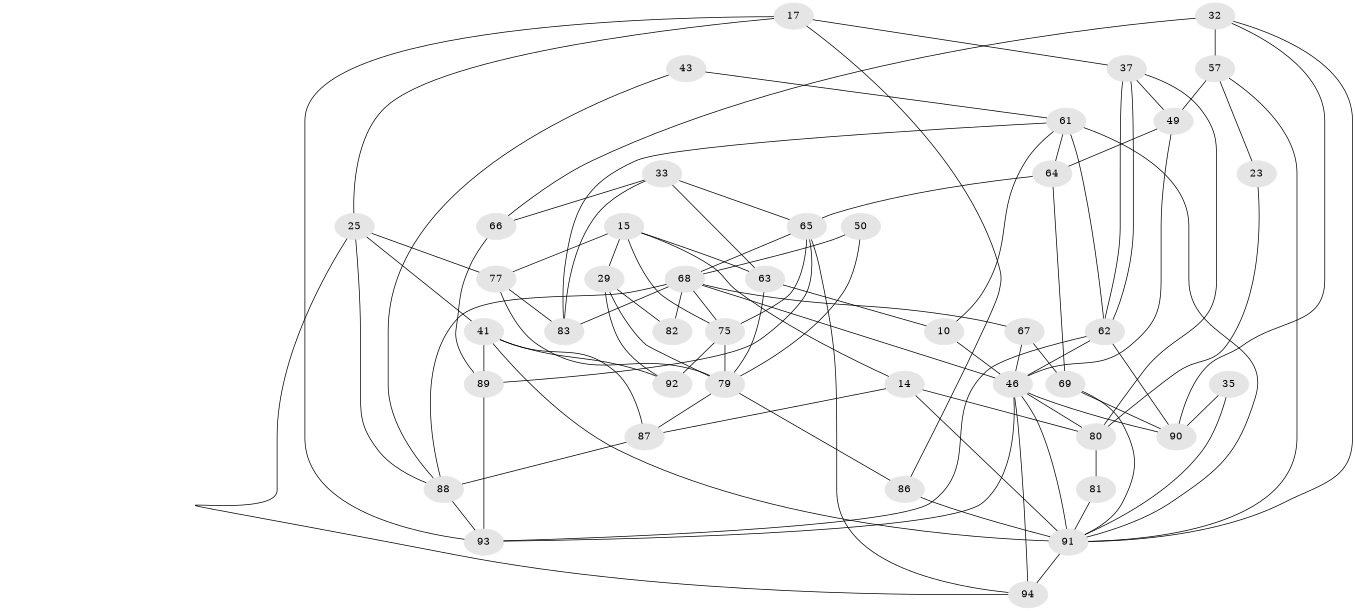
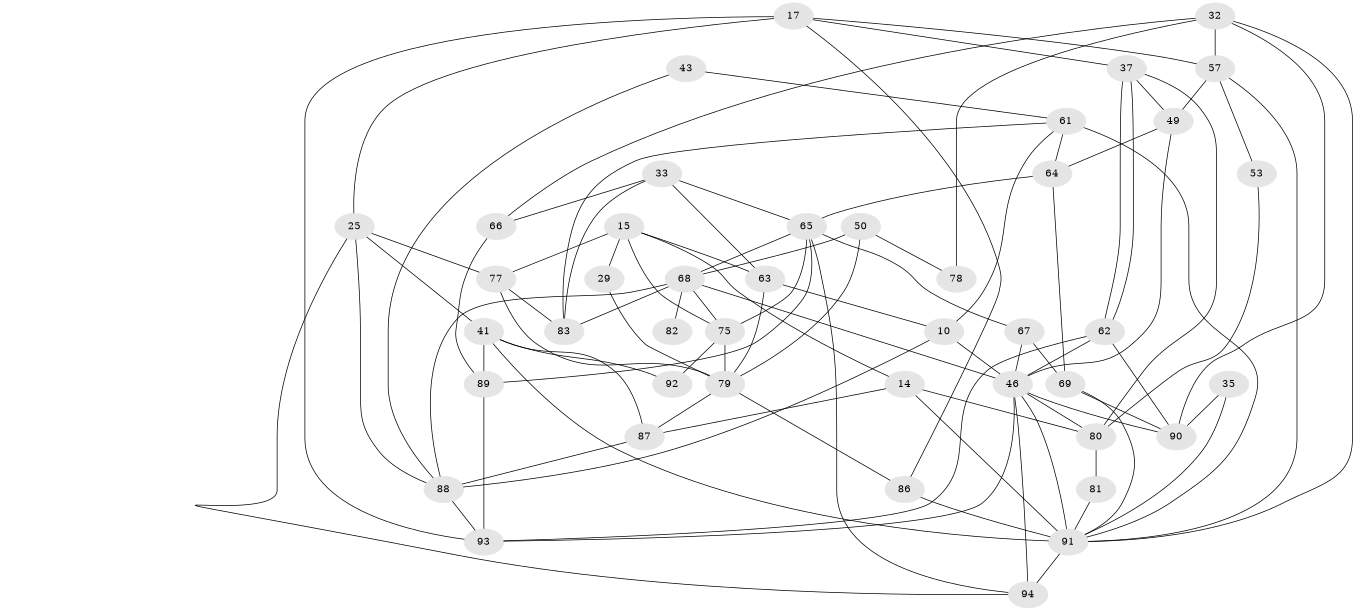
none -> (1006, 36)
(1257, 174) -> (1257, 174)
(1091, 226) -> none
none -> (957, 279)
(638, 305) -> none
(878, 307) -> (915, 279)
(620, 341) -> none
none -> (704, 439)
